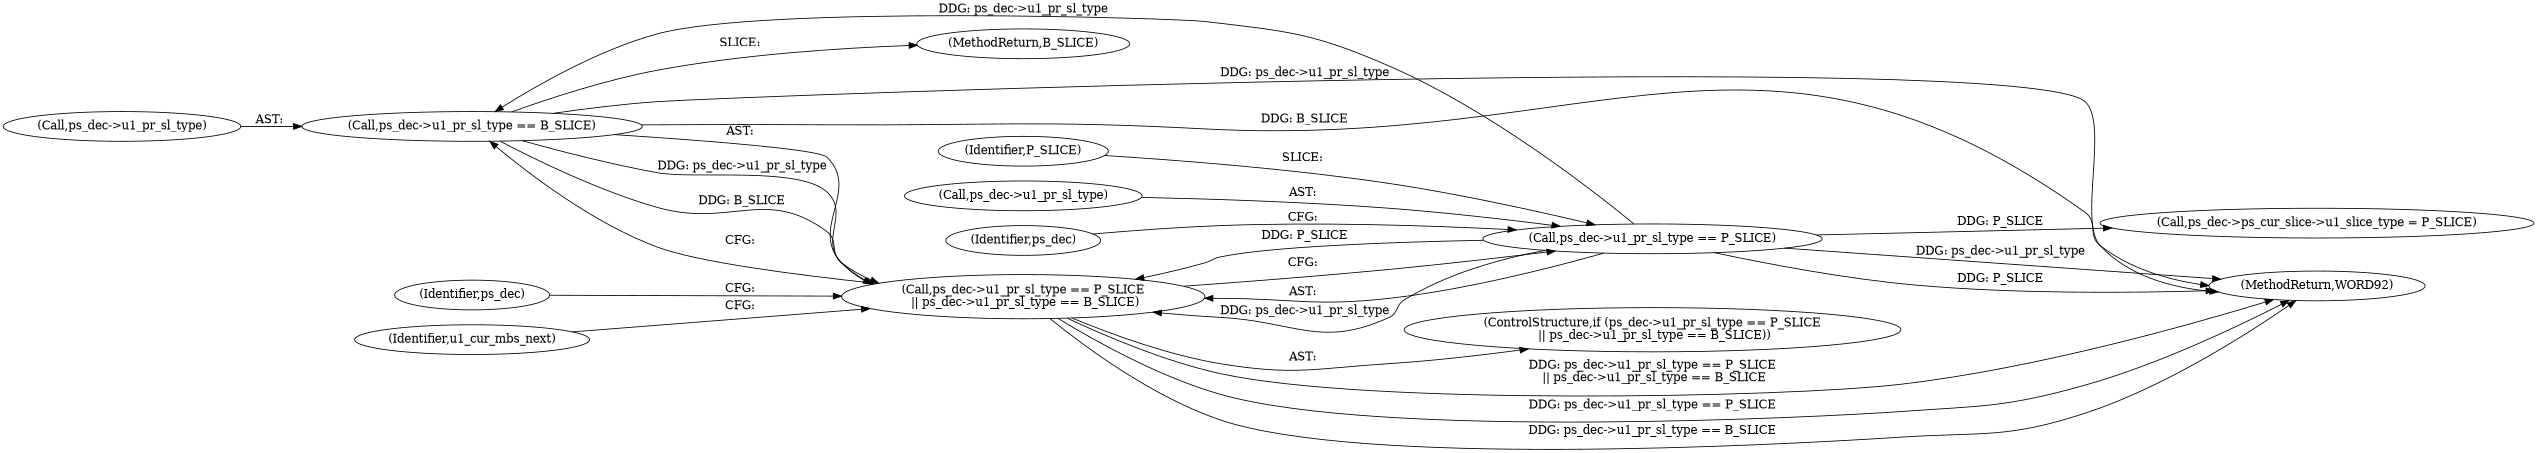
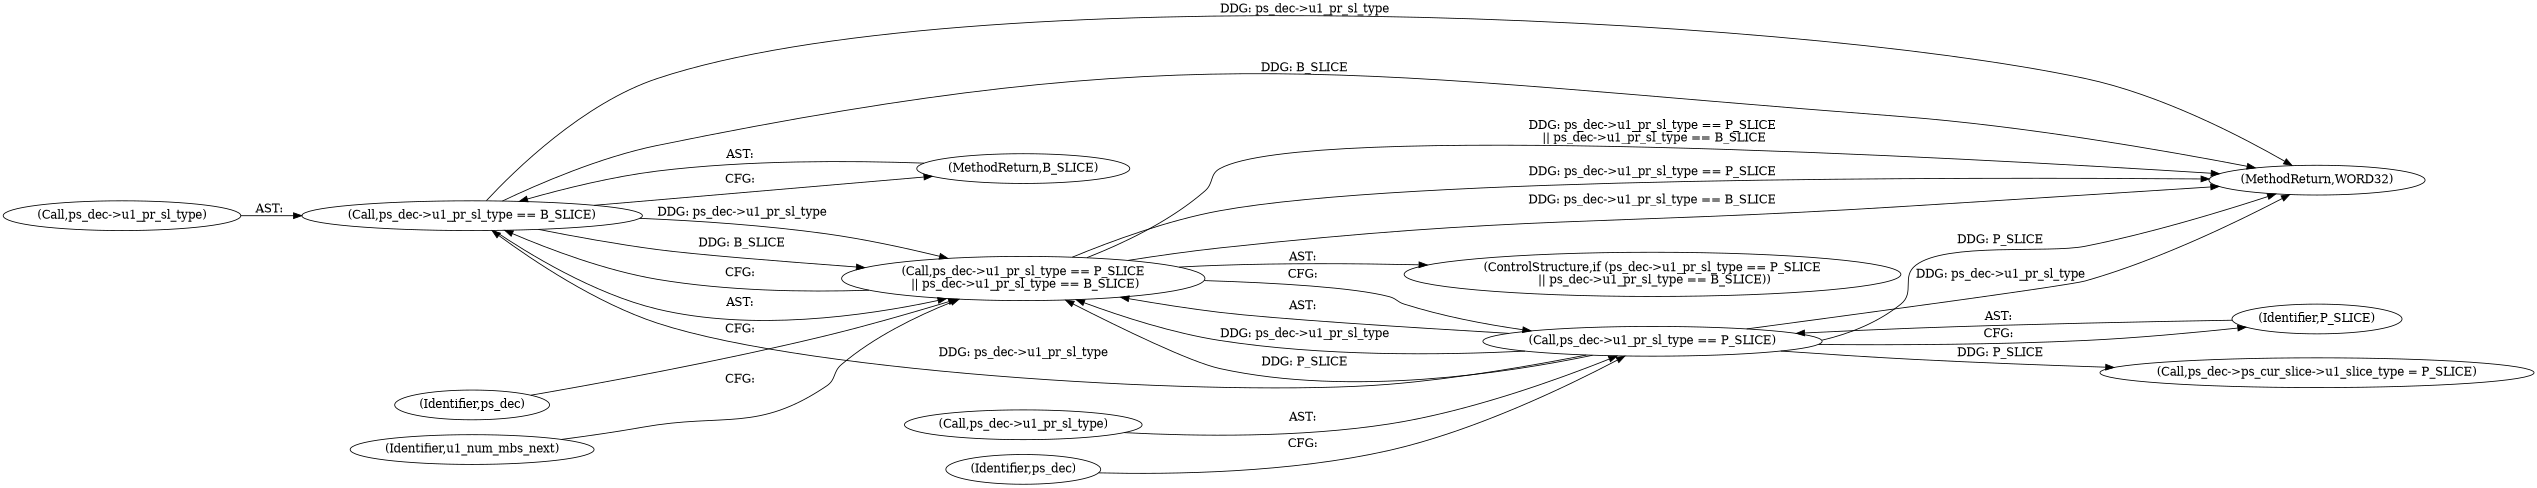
(742, 43) -> (742, 180)
(1305, 158) -> (2000, 317)
none -> (724, 165)
(2317, 286) -> (2317, 180)
(472, 340) -> (472, 450)
none -> (2028, 343)
